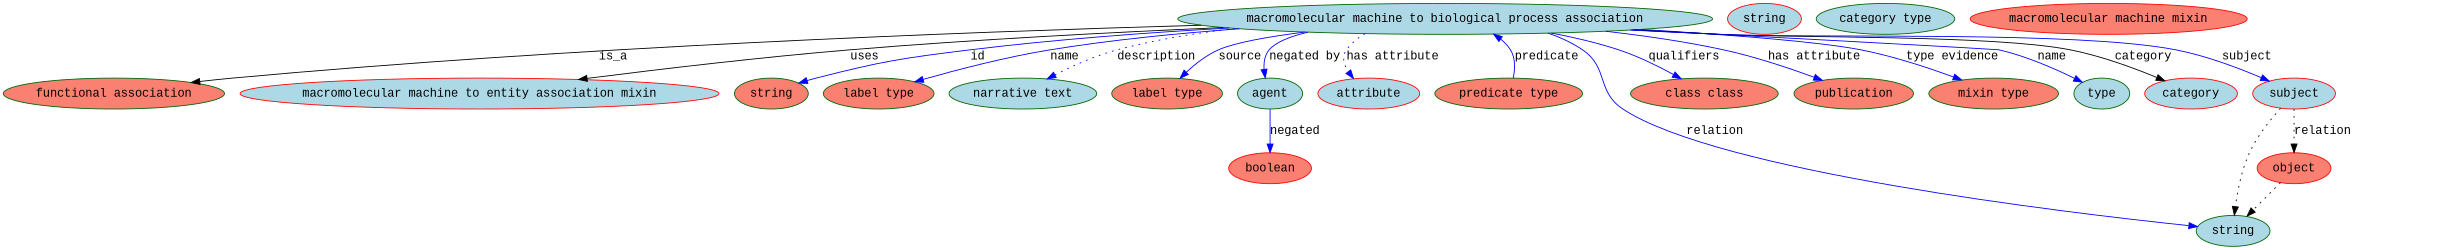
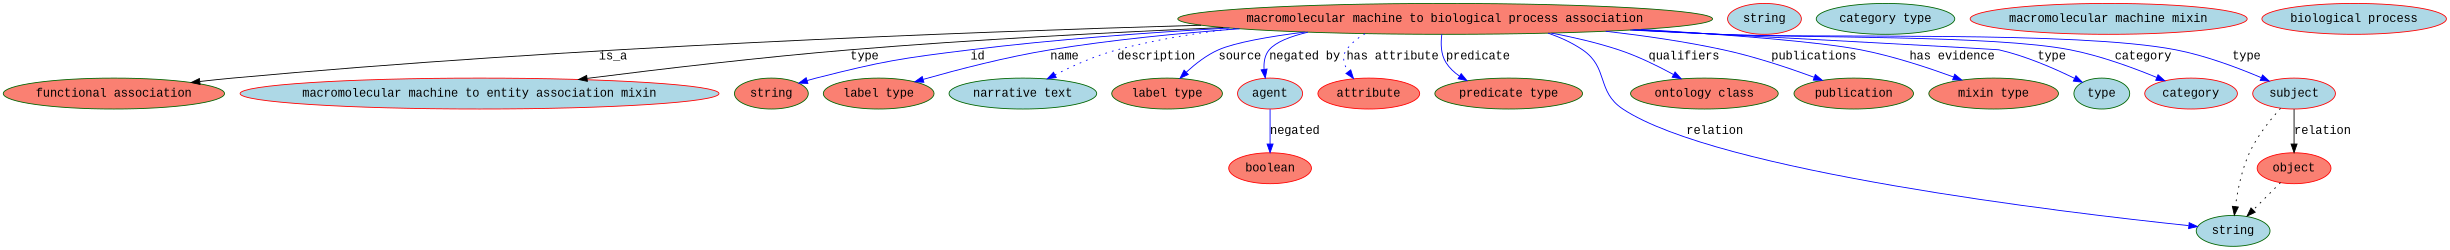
(1445, 19) -> (1445, 19)
(2109, 19) -> (2109, 19)
none -> (2354, 19)
(2016, 43) -> (2016, 43)
(865, 56) -> (865, 56)
(1513, 56) -> (1444, 58)
(1814, 56) -> (1814, 56)
(1952, 56) -> (1952, 56)
(2052, 56) -> (2052, 56)
(2247, 56) -> (2247, 56)
(1270, 94) -> (1270, 94)
(1369, 94) -> (1369, 94)
(1704, 94) -> (1704, 94)
(2294, 127) -> (2294, 127)
